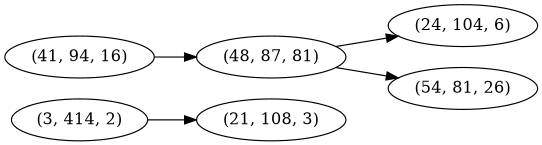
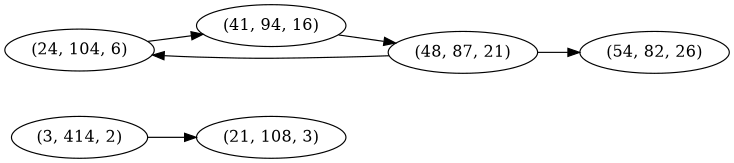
none -> (170, 39)
(271, 57) -> (463, 52)
(463, 88) -> (655, 52)
